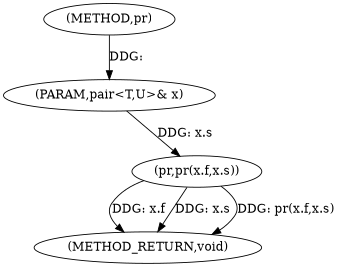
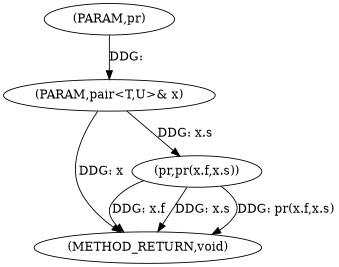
(109, 19) -> (109, 19)
none -> (76, 174)
